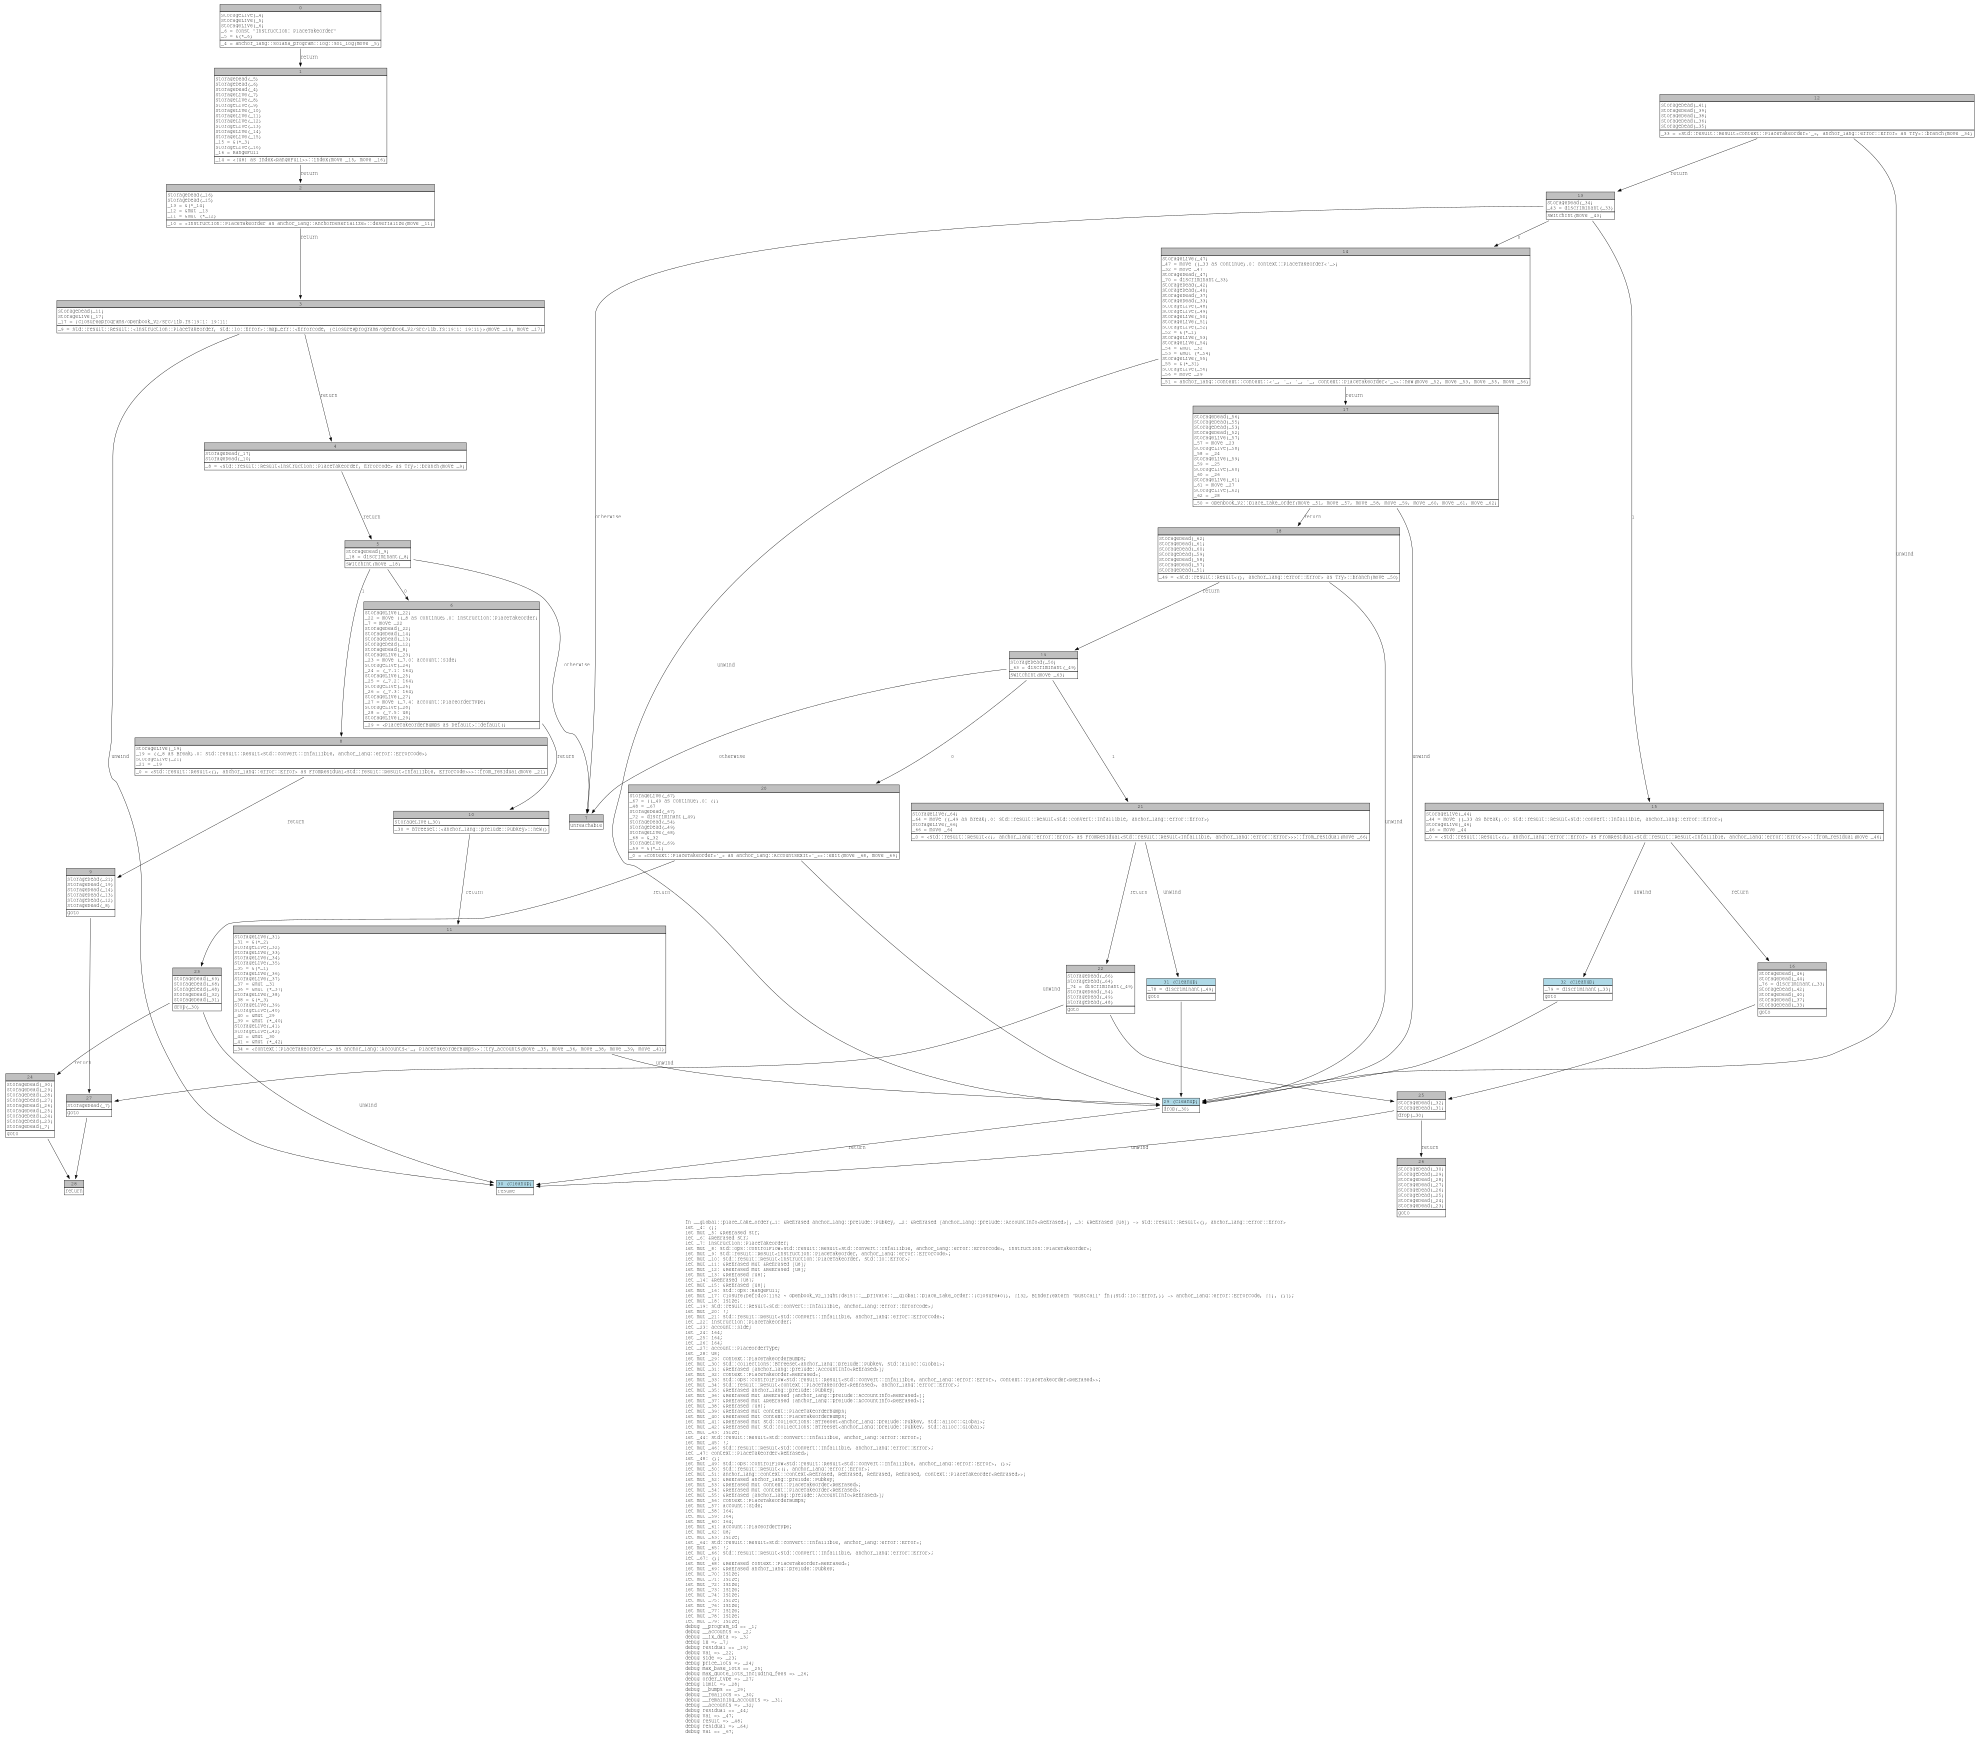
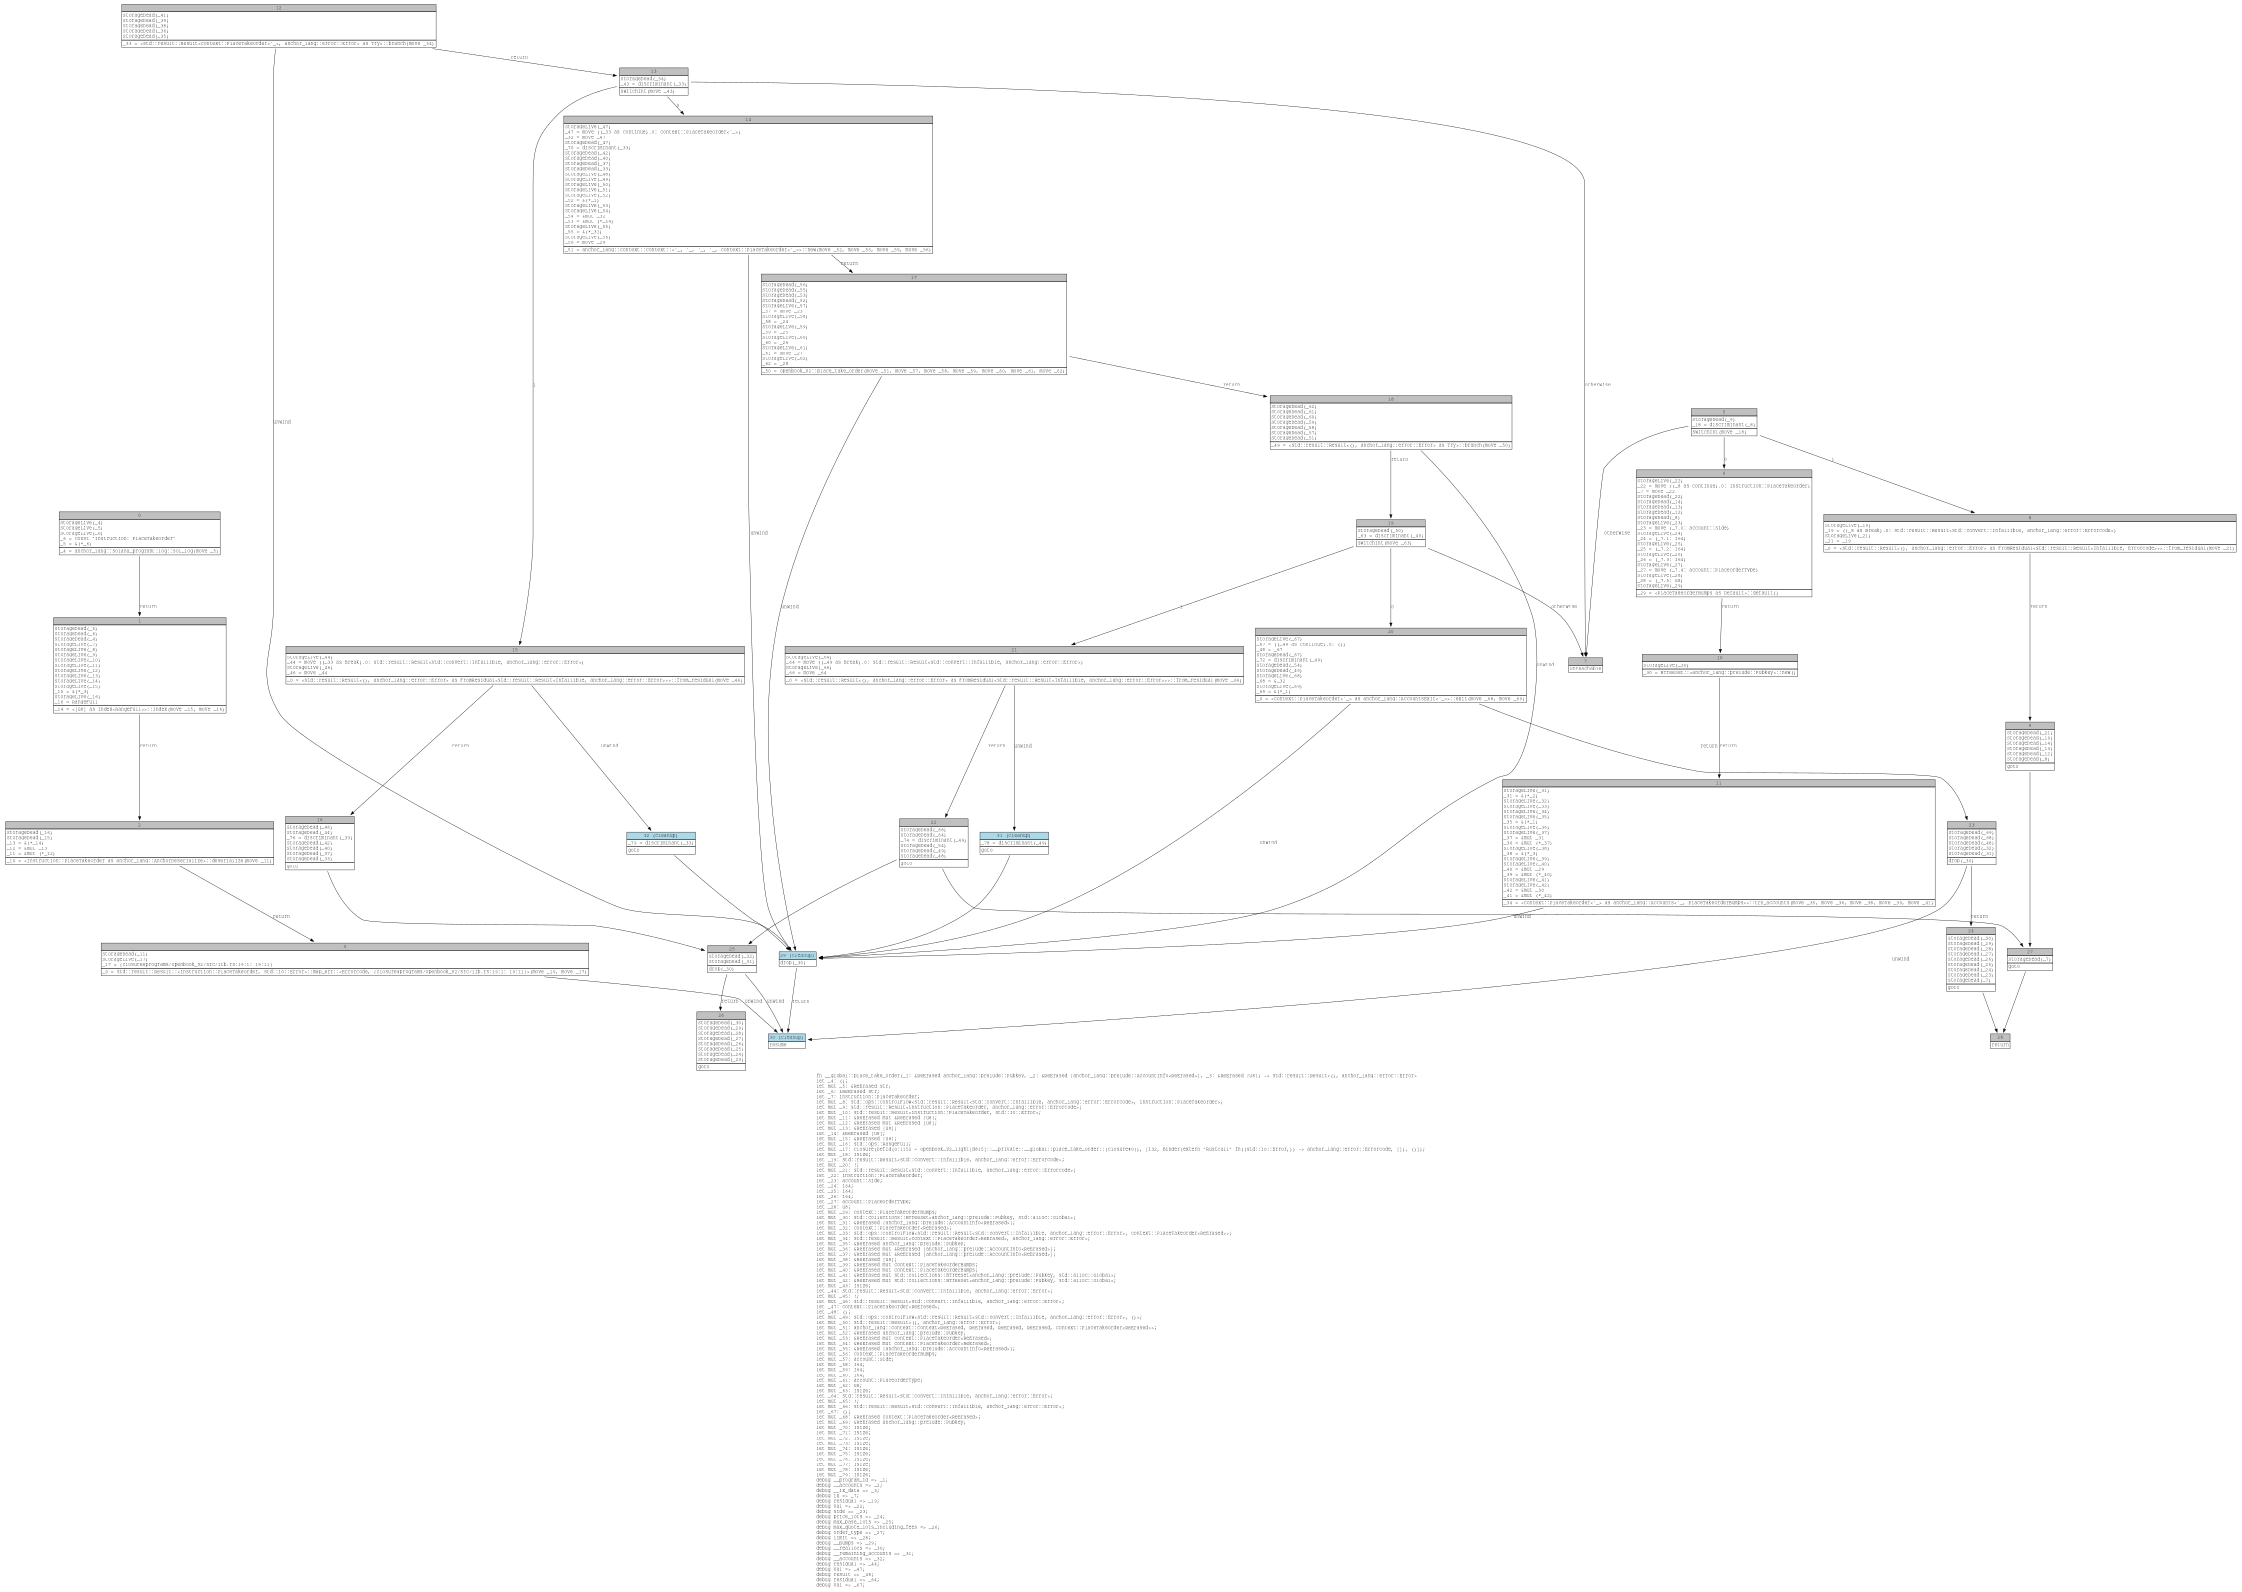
(335, 456) -> none
